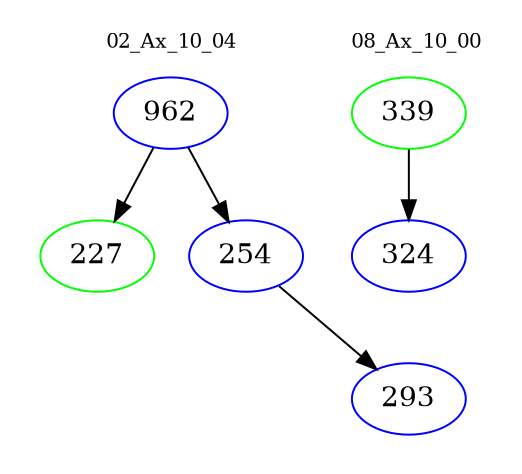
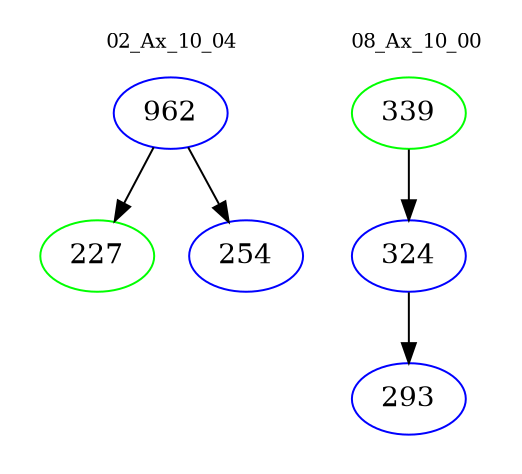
(320, 321) -> (409, 318)
